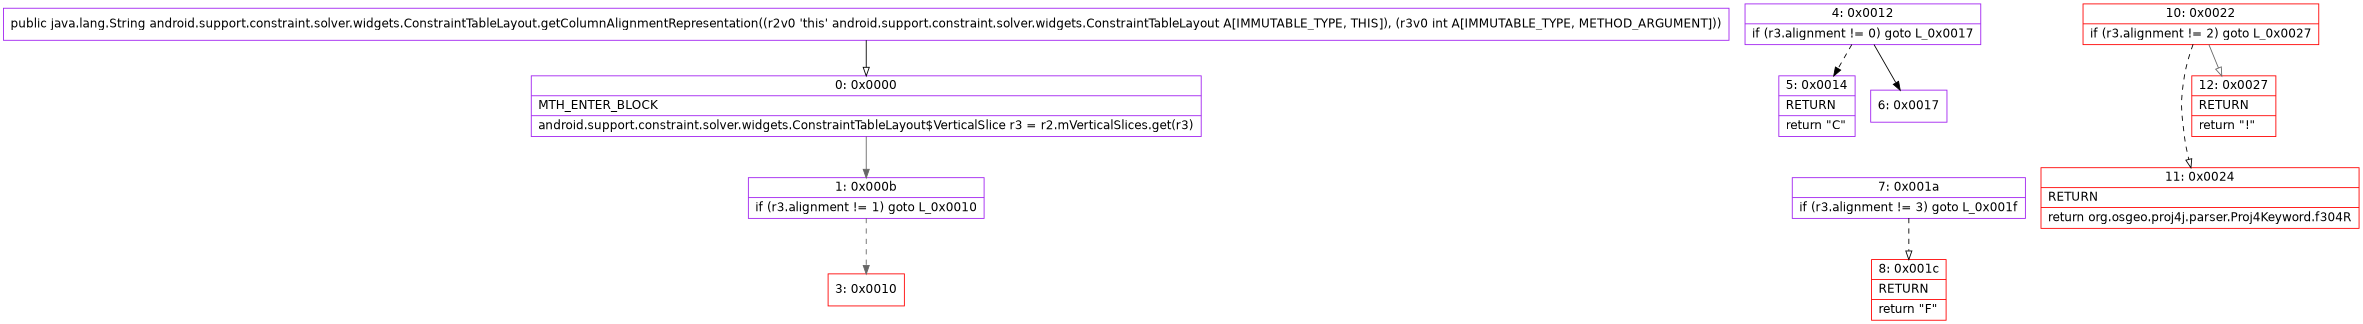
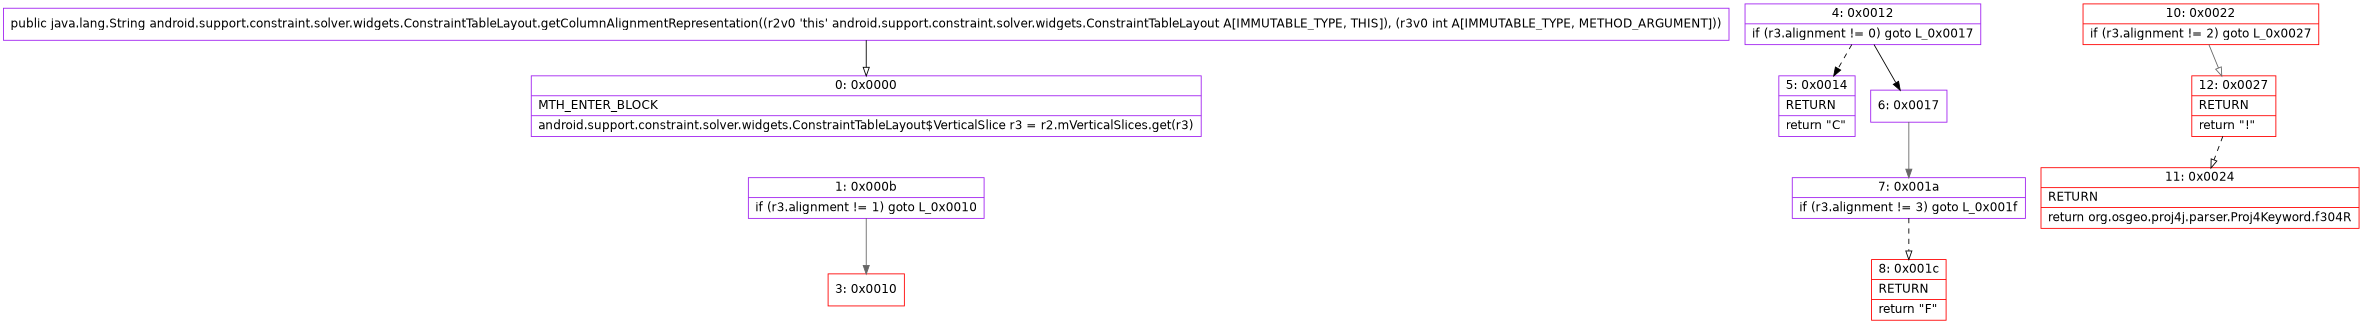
(2182, 101) -> (2218, 148)
none -> (1909, 146)
(866, 153) -> none
(866, 242) -> (866, 242)
